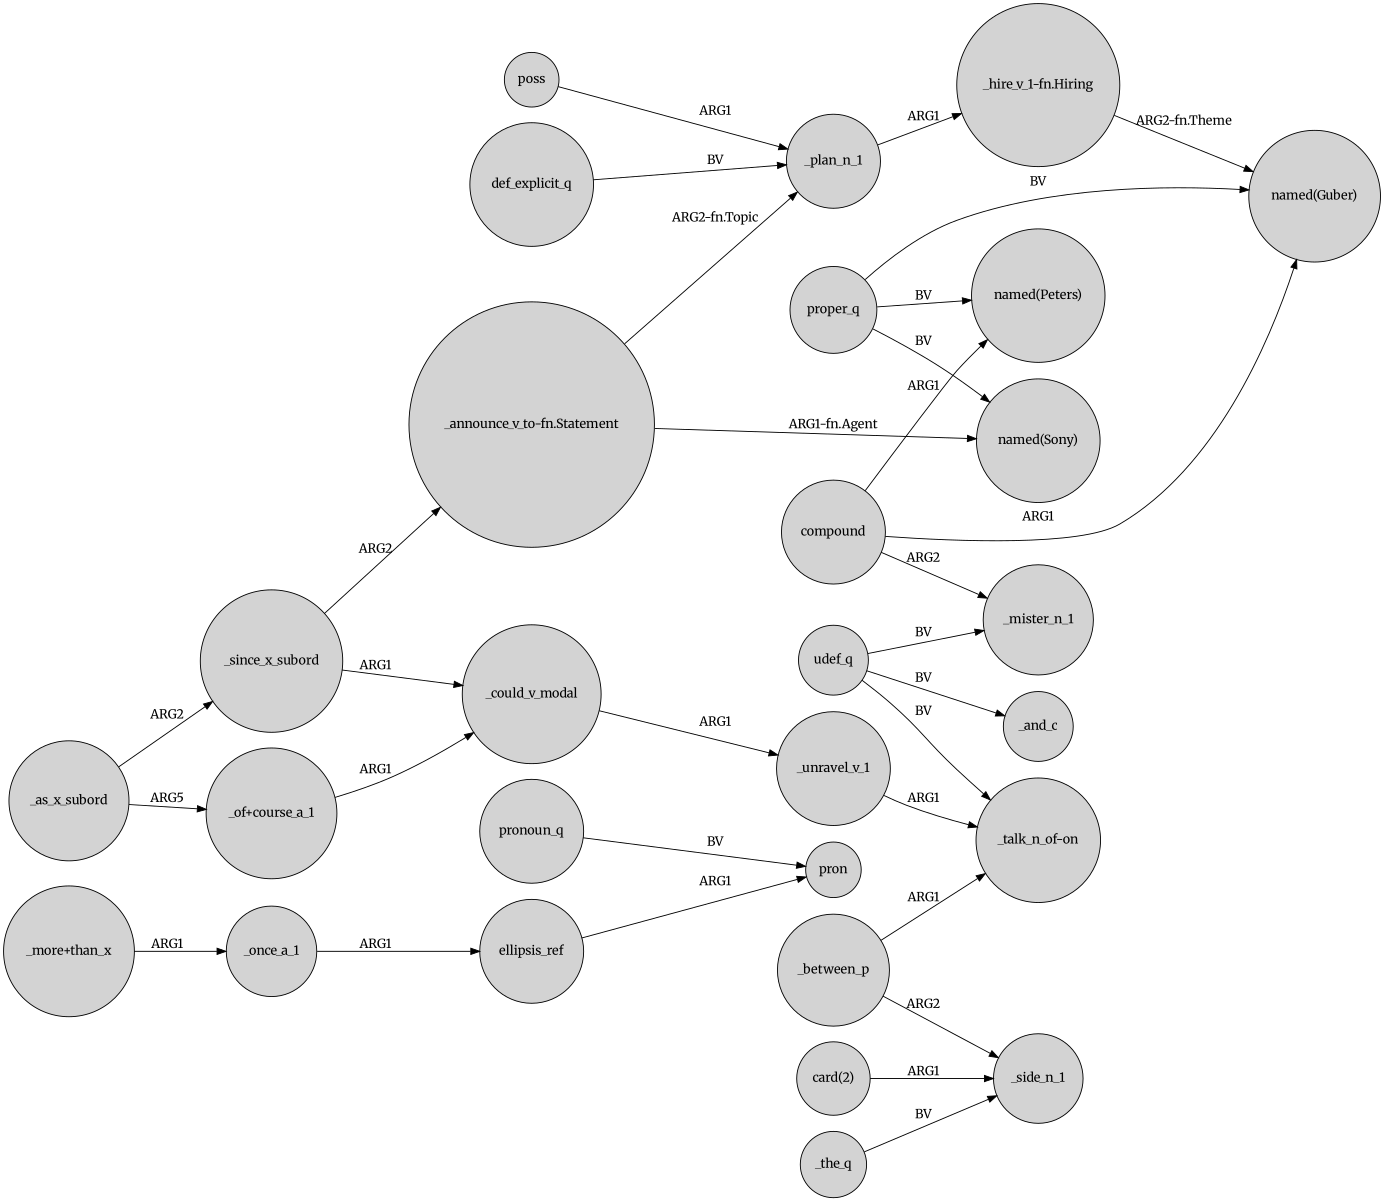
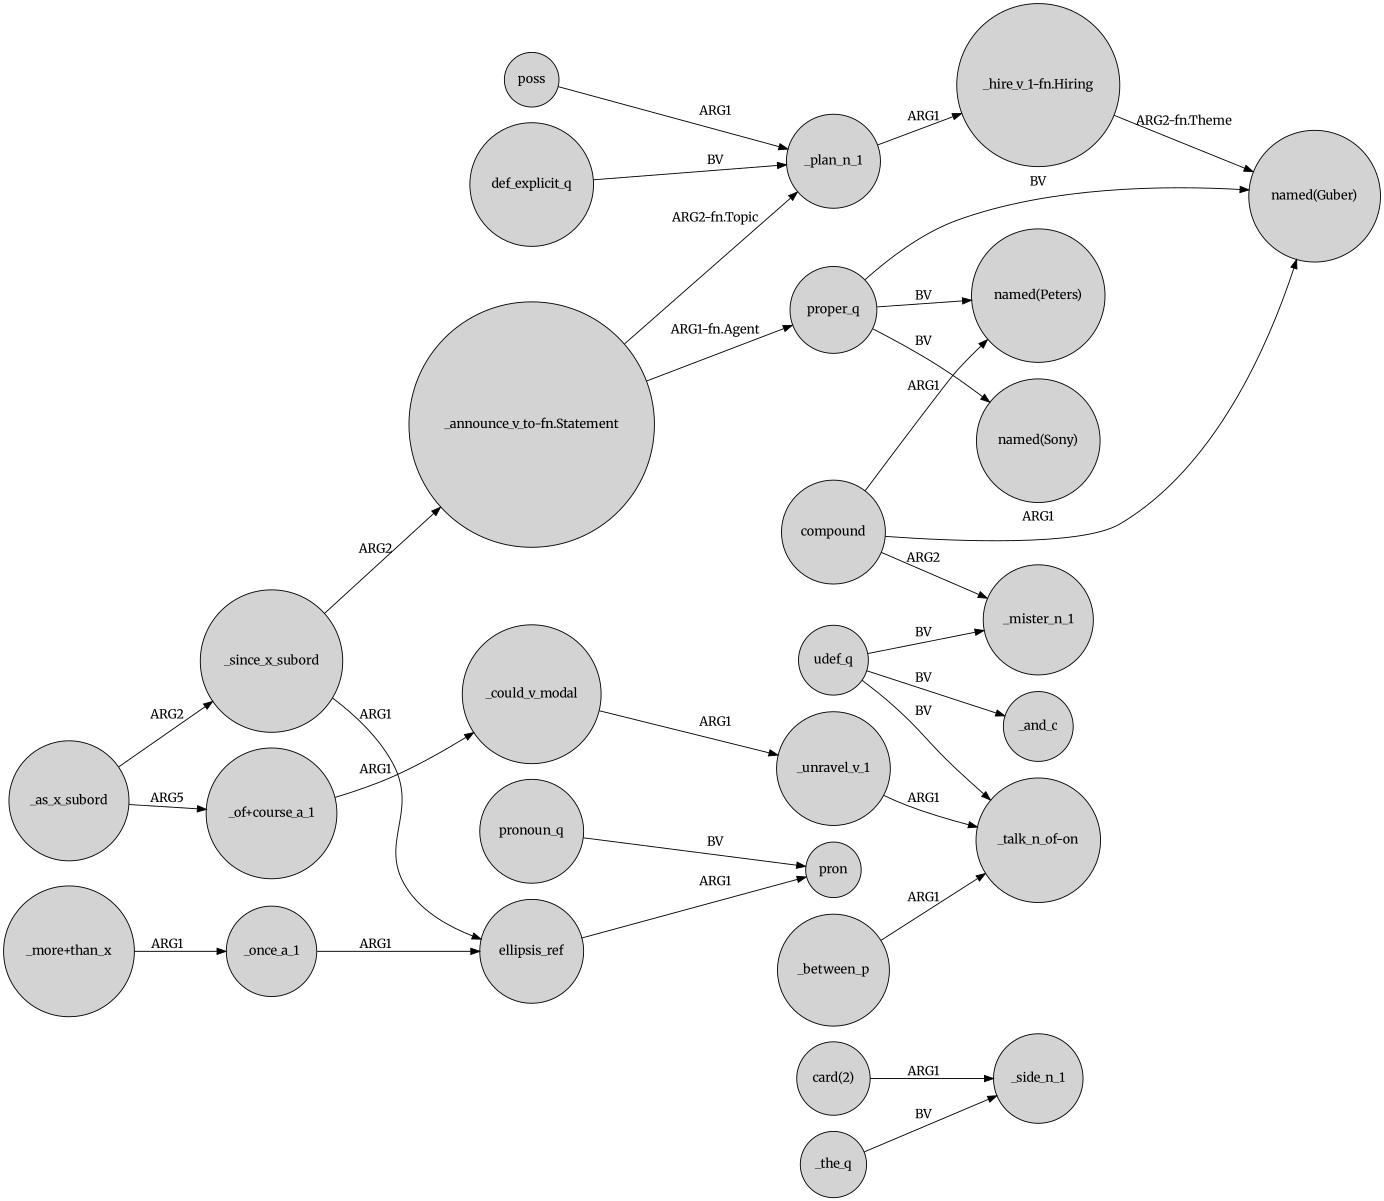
(811, 433) -> (715, 355)
(398, 677) -> (400, 823)
(937, 1025) -> none
